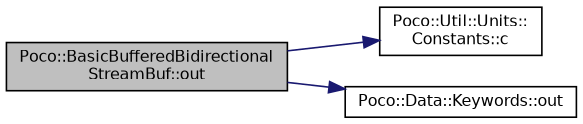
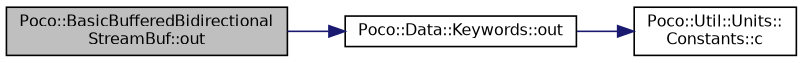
(325, 47) -> (597, 31)
